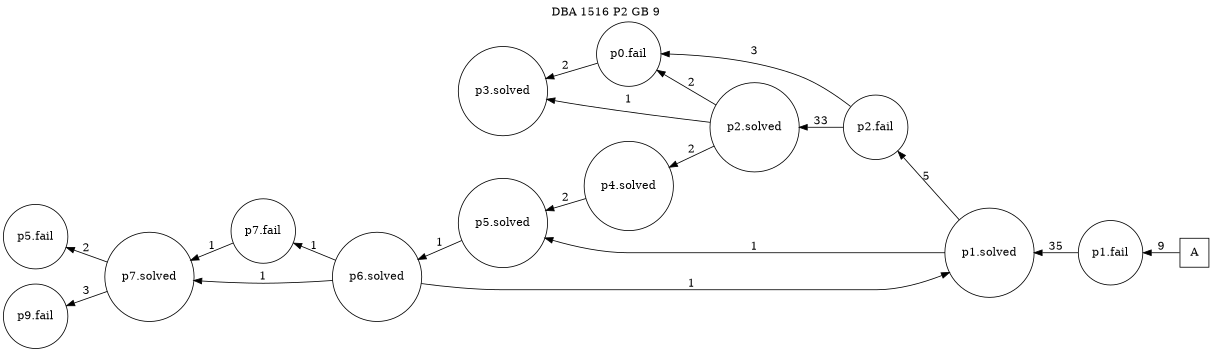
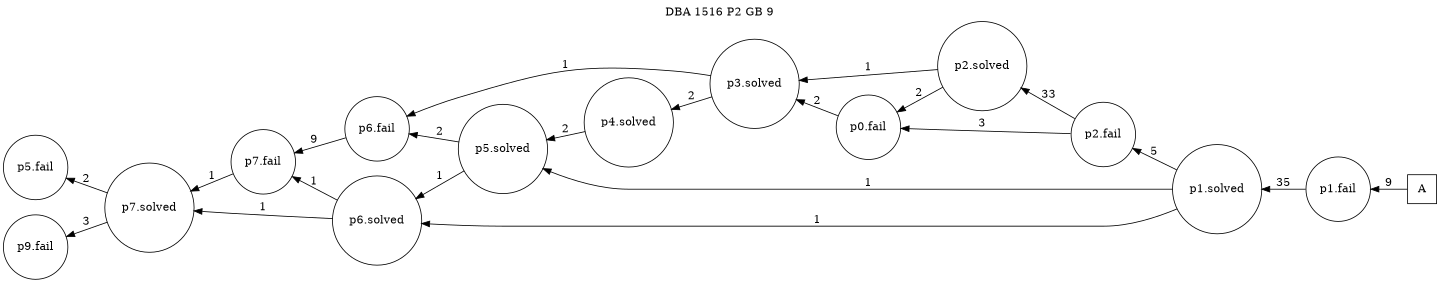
none -> (377, 129)
(696, 155) -> (696, 102)
(682, 290) -> (805, 226)
